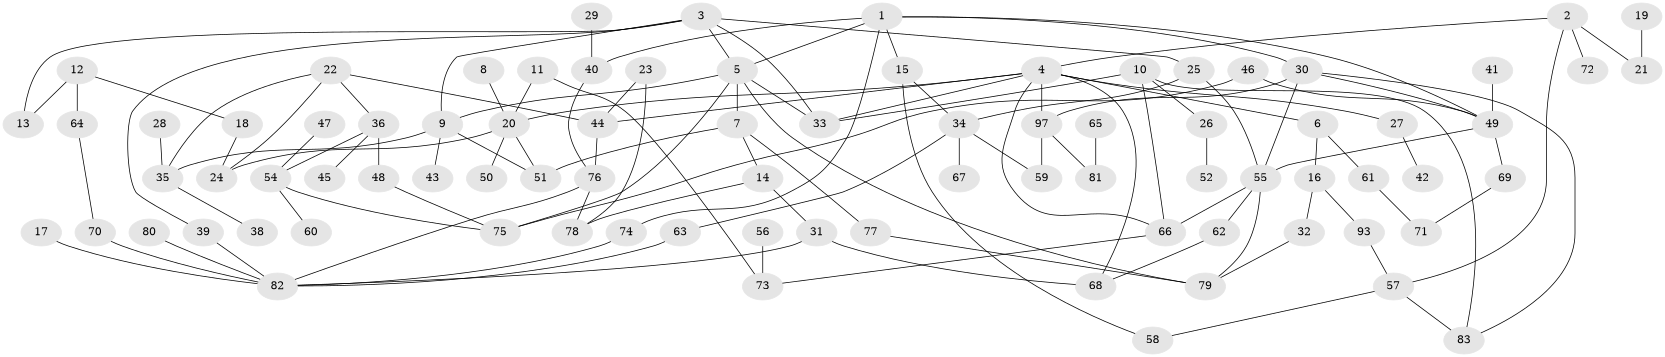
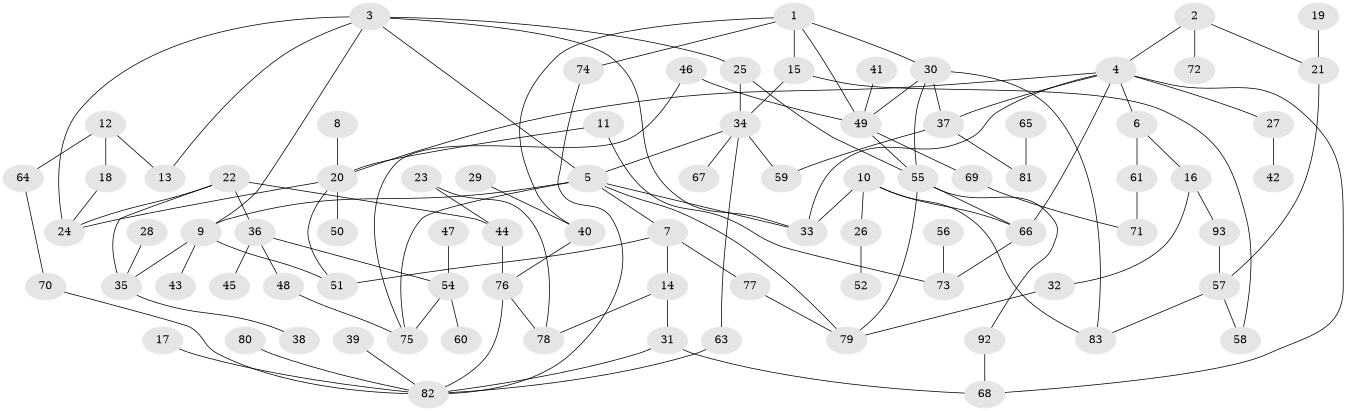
(810, 44) -> (664, 152)
(328, 46) -> (151, 57)
(820, 98) -> none
(1042, 124) -> (944, 124)
(1544, 194) -> (1301, 192)
(1220, 232) -> (985, 340)
